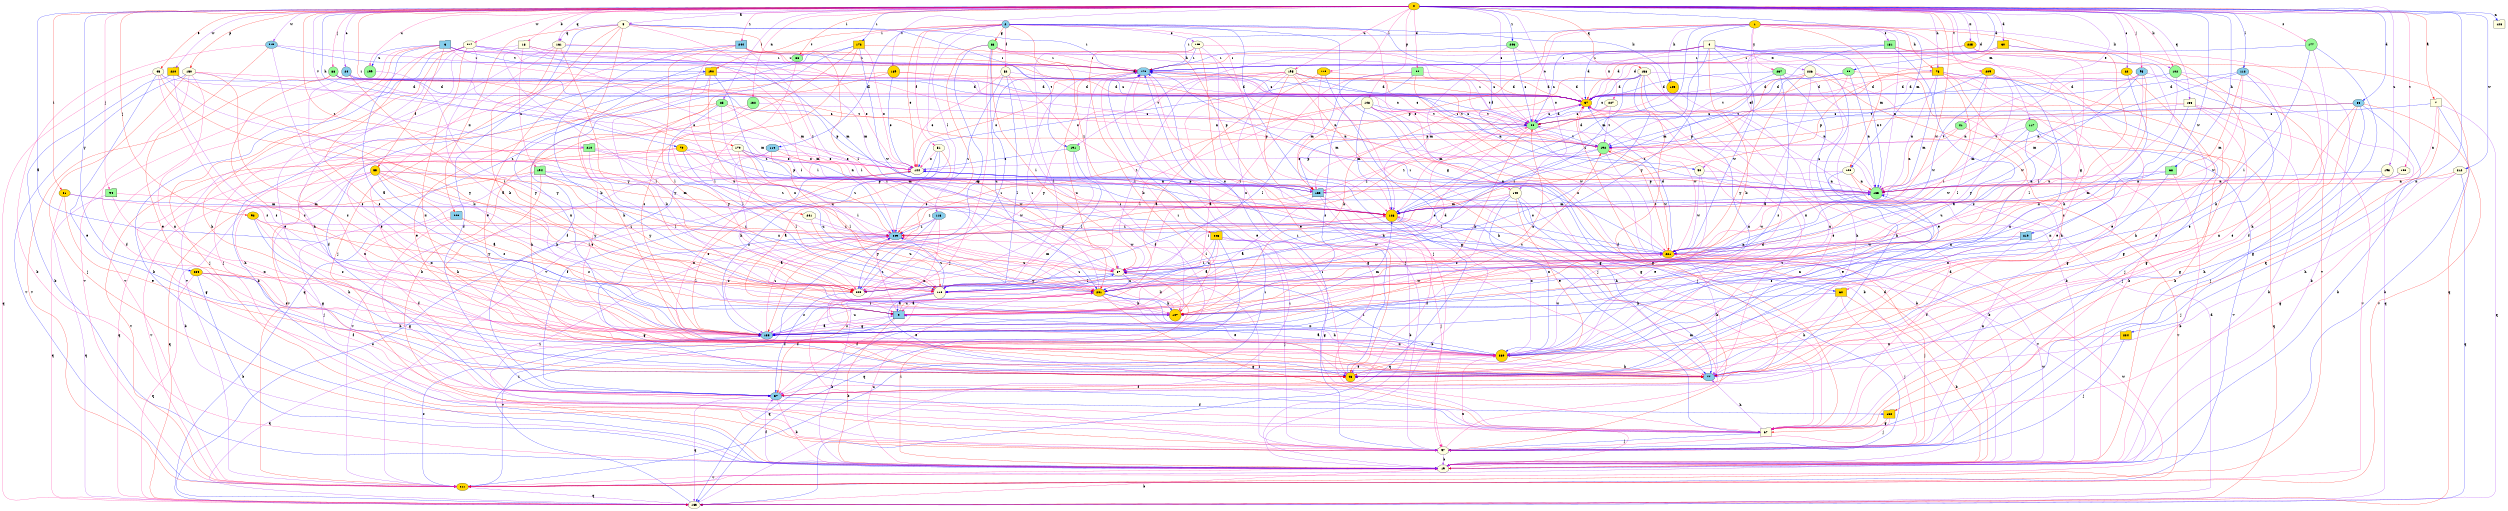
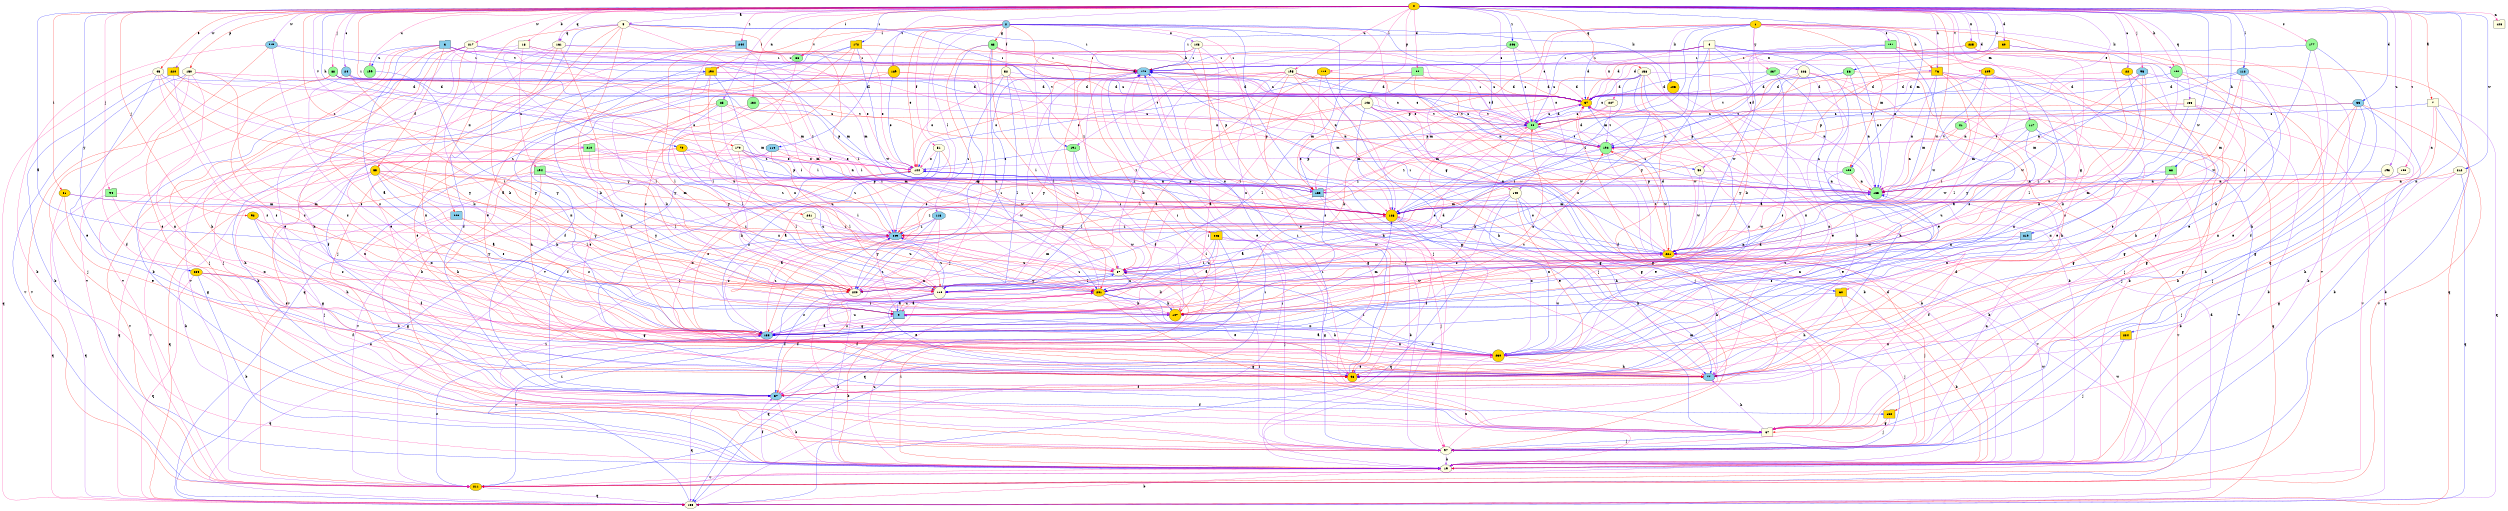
(1959, 8) -> (1959, 8)
(1665, 137) -> (1666, 137)
(1849, 171) -> (1849, 171)
(590, 220) -> (588, 219)
